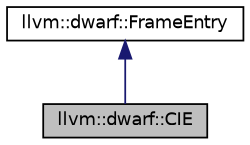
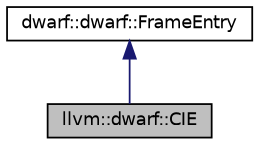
(125, 24) -> (130, 24)
